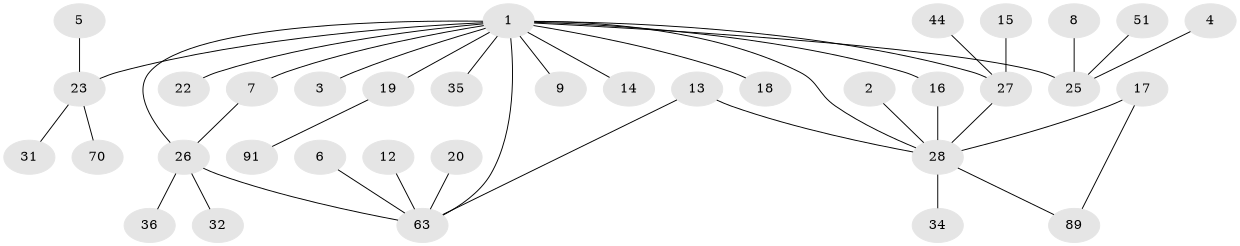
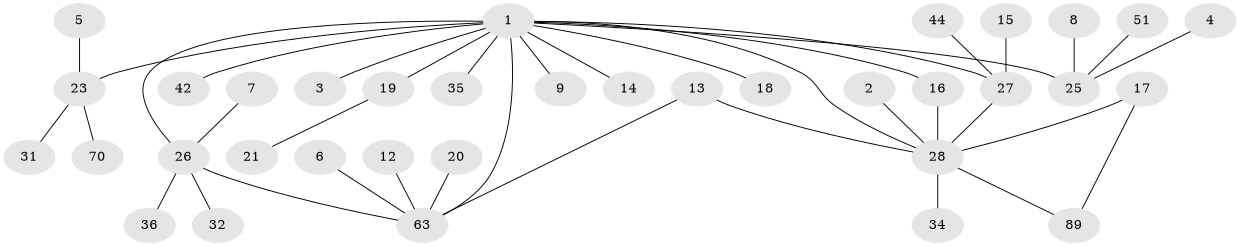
(376, 47) -> none
(184, 89) -> (184, 89)
(252, 157) -> (252, 157)
